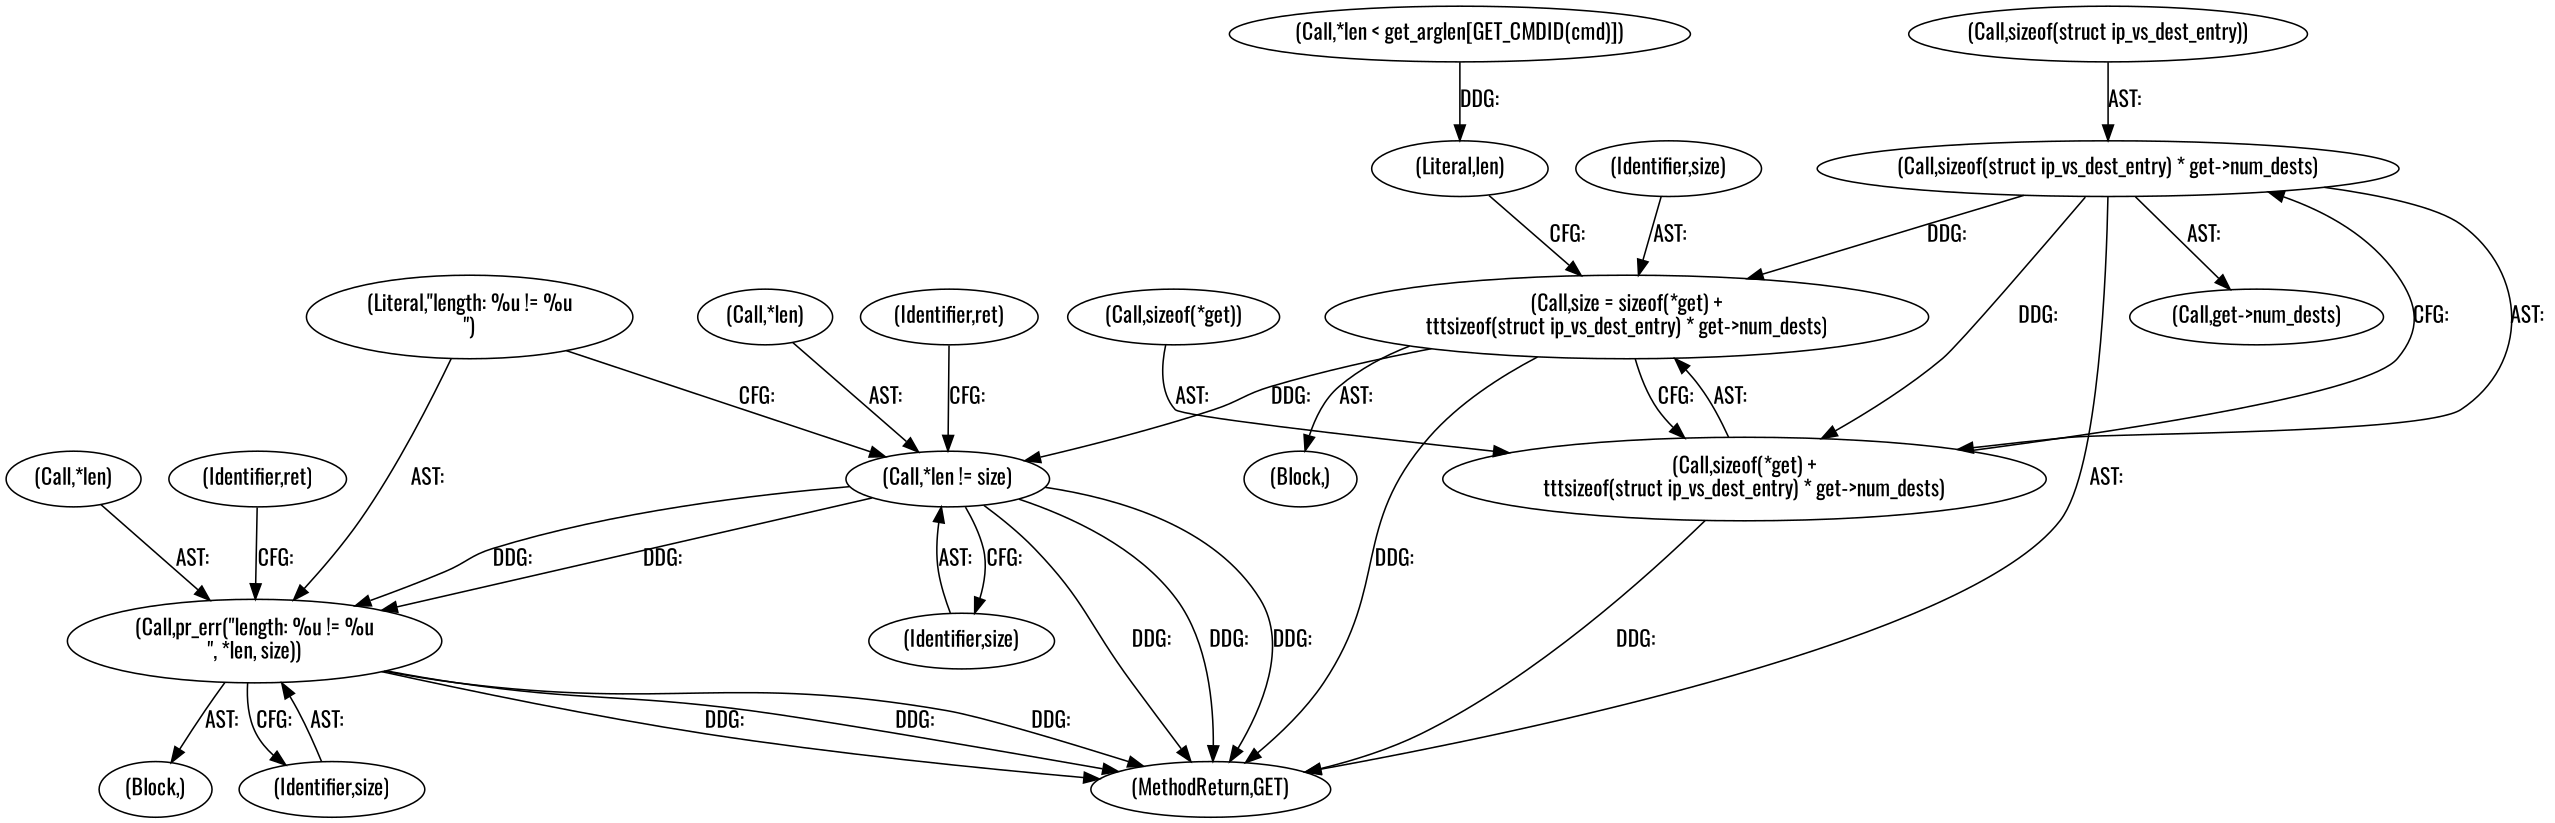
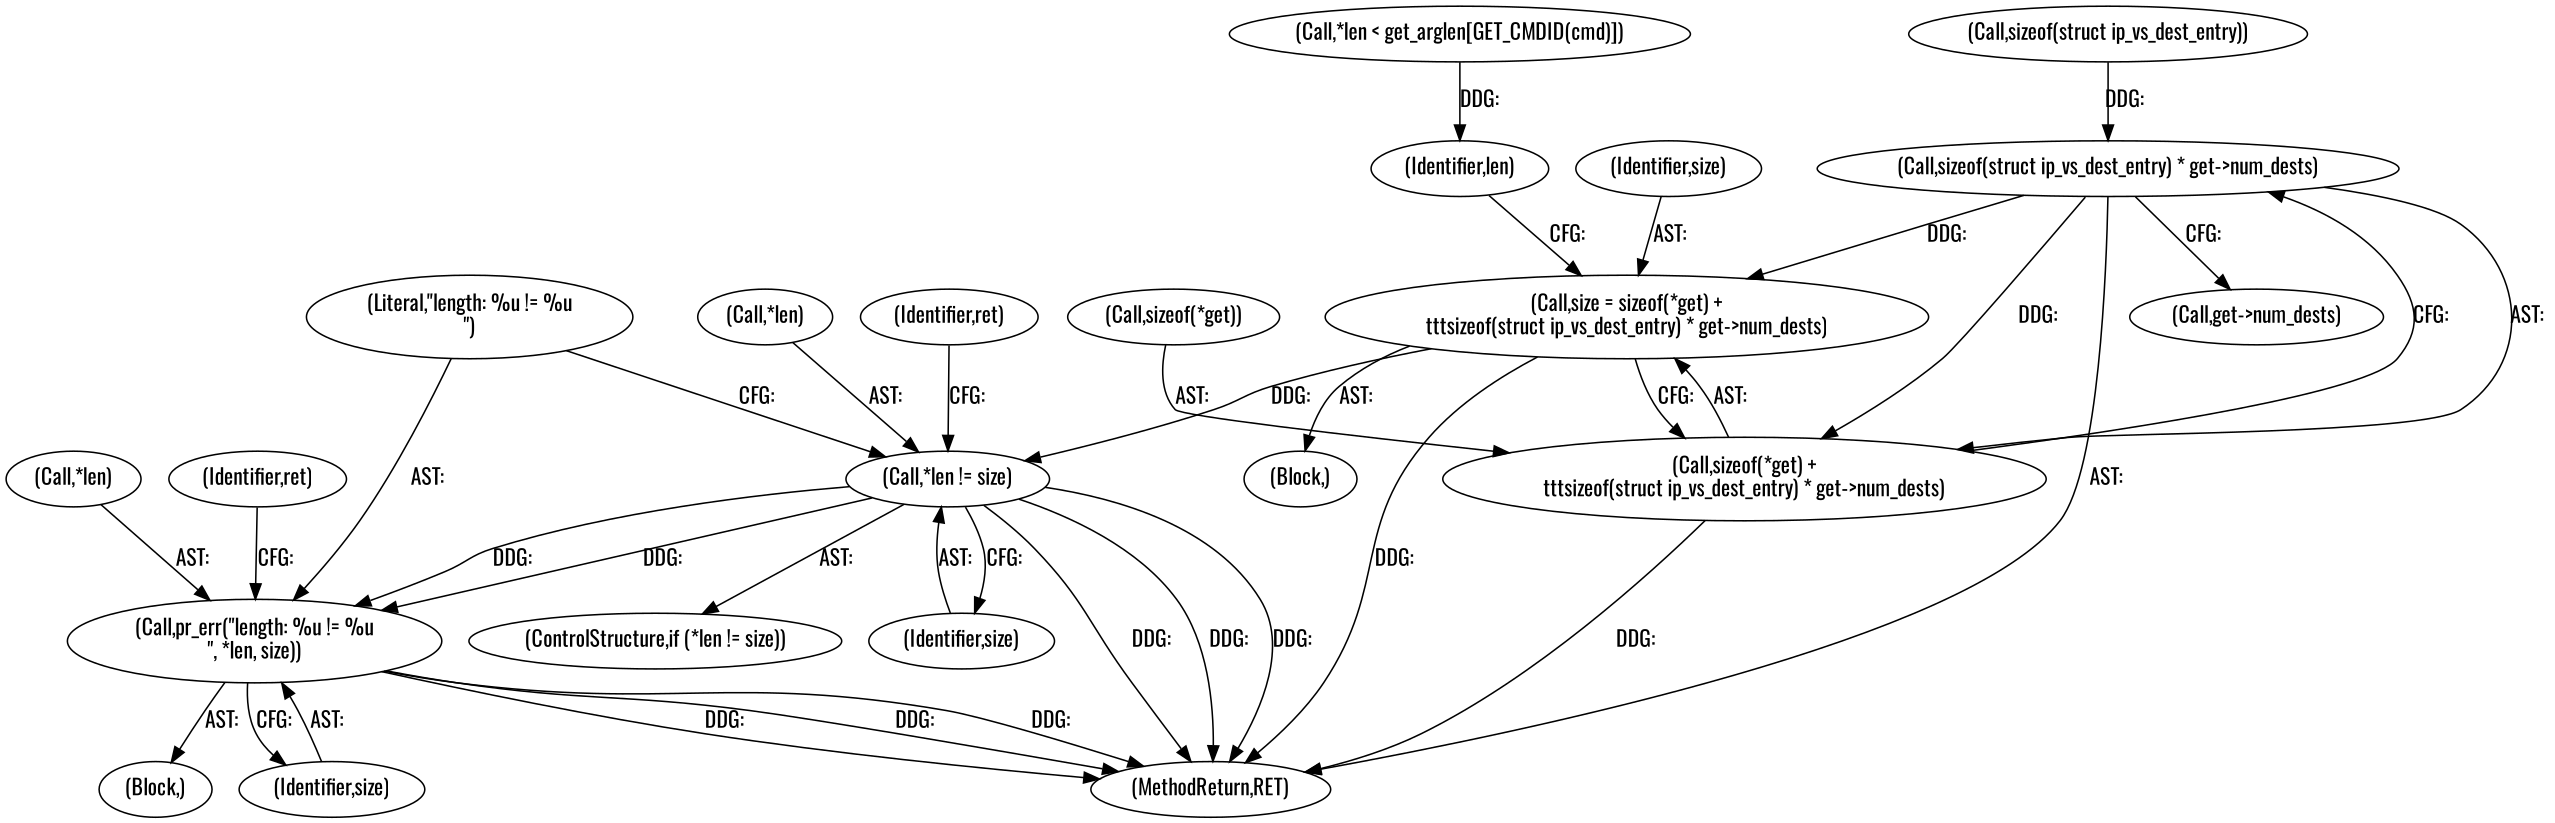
(2127, 101) -> (2127, 101)
(1460, 169) -> (1460, 169)
(2206, 236) -> (2206, 236)
none -> (655, 641)
(1211, 789) -> (1211, 789)
